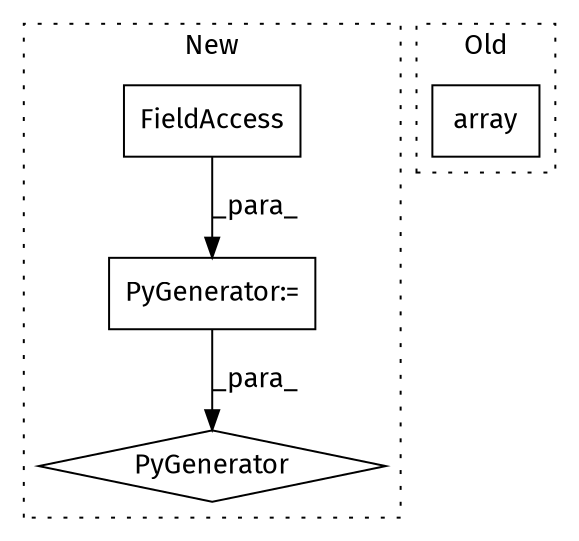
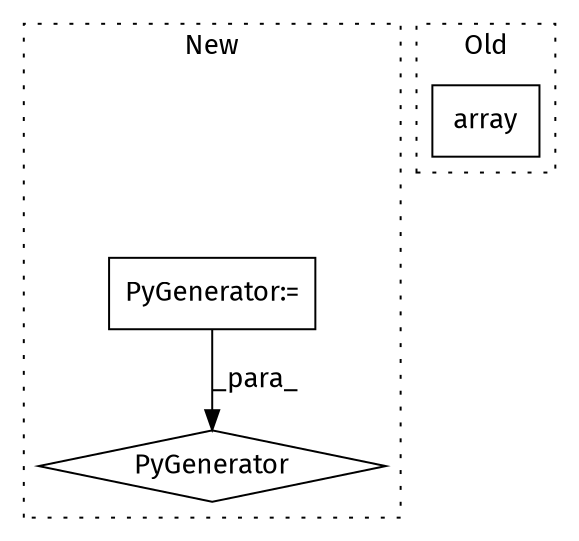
(212, 121) -> none
